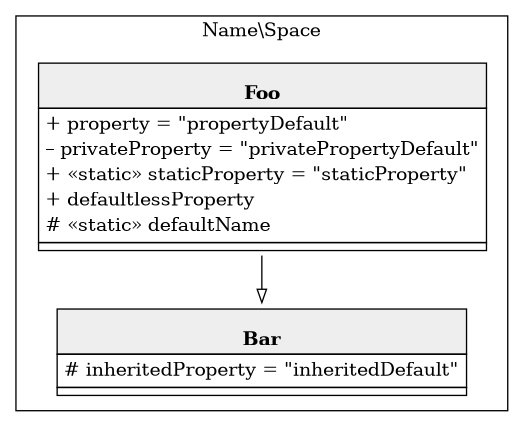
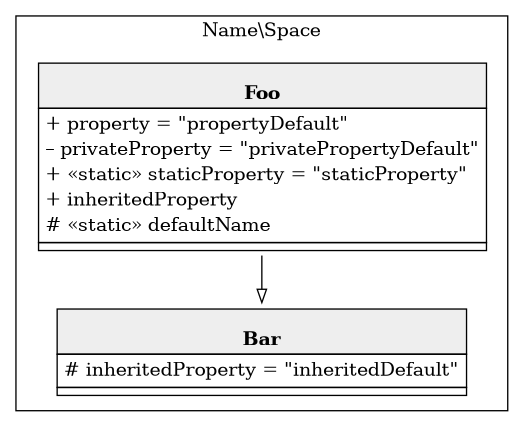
(150, 200) -> (142, 200)
